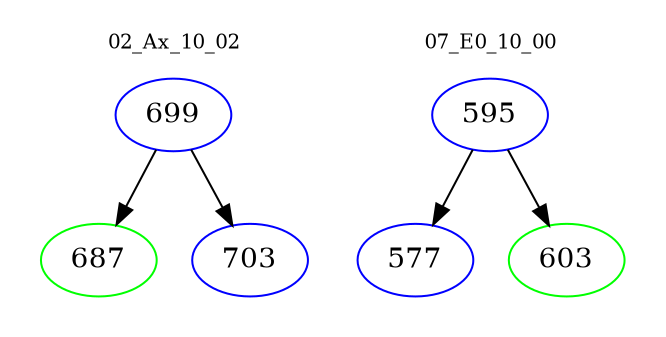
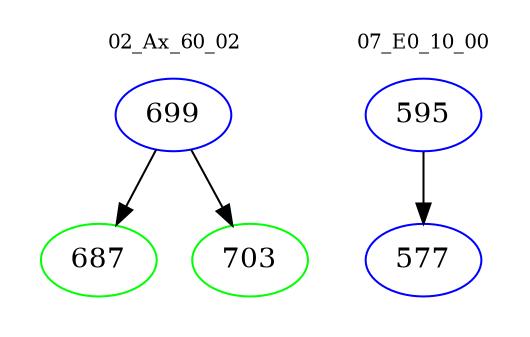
(174, 43) -> (174, 43)
(250, 260) -> (250, 260)
(567, 260) -> none
